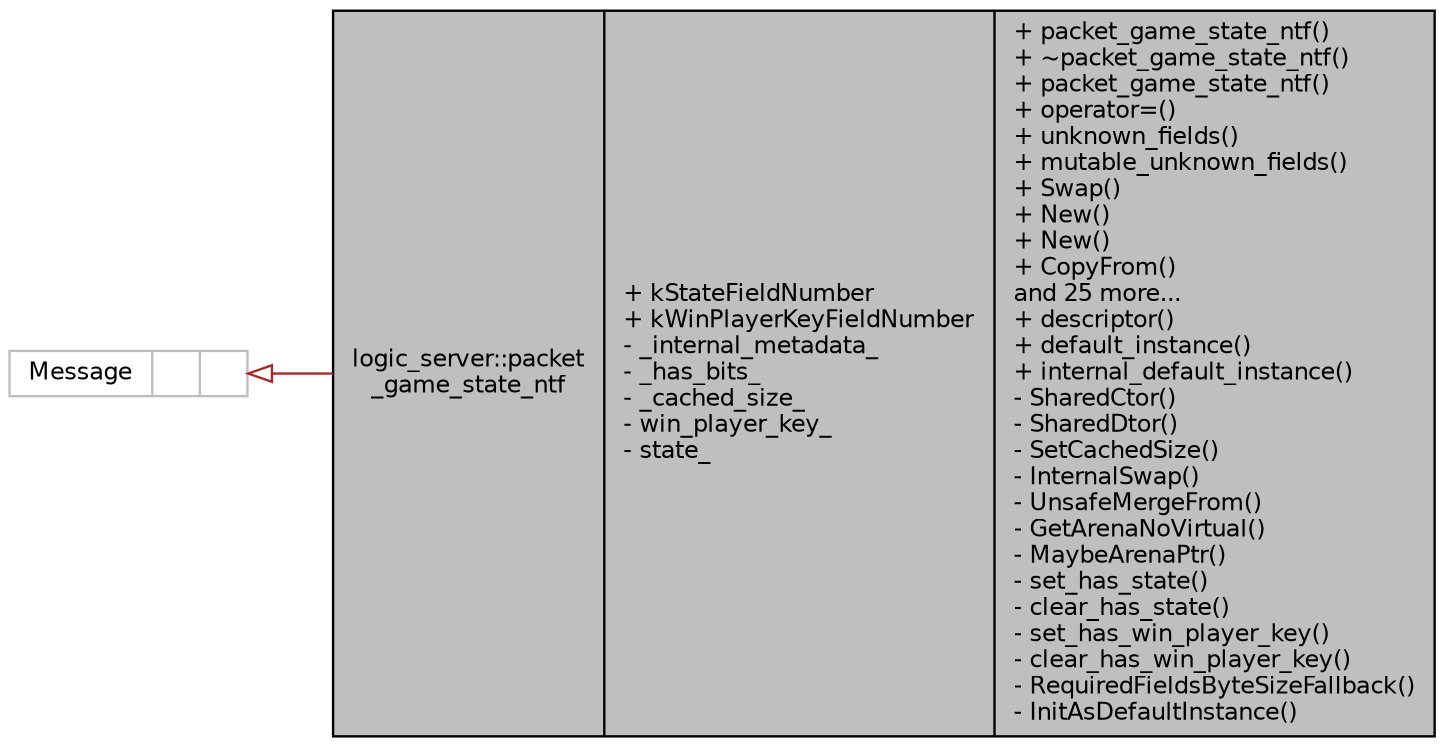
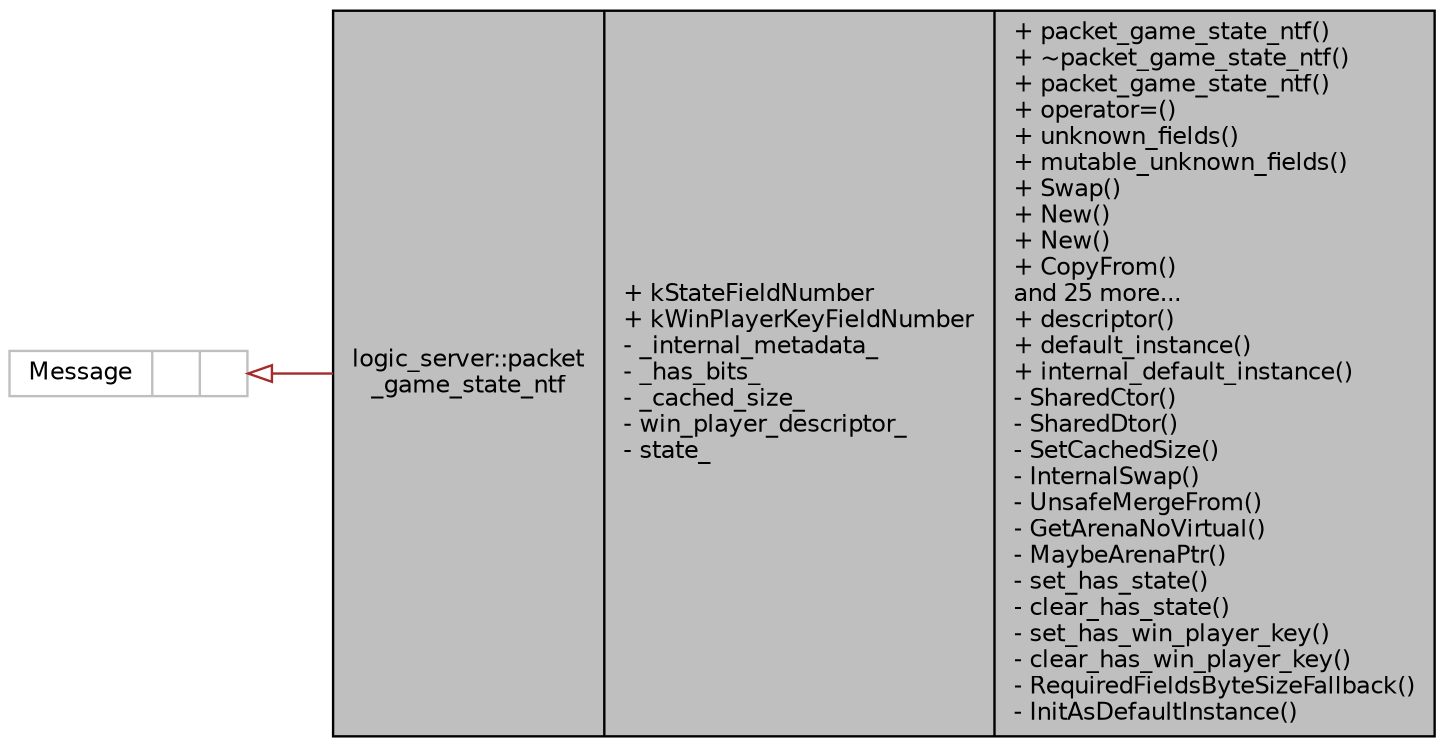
(728, 425) -> (766, 425)
